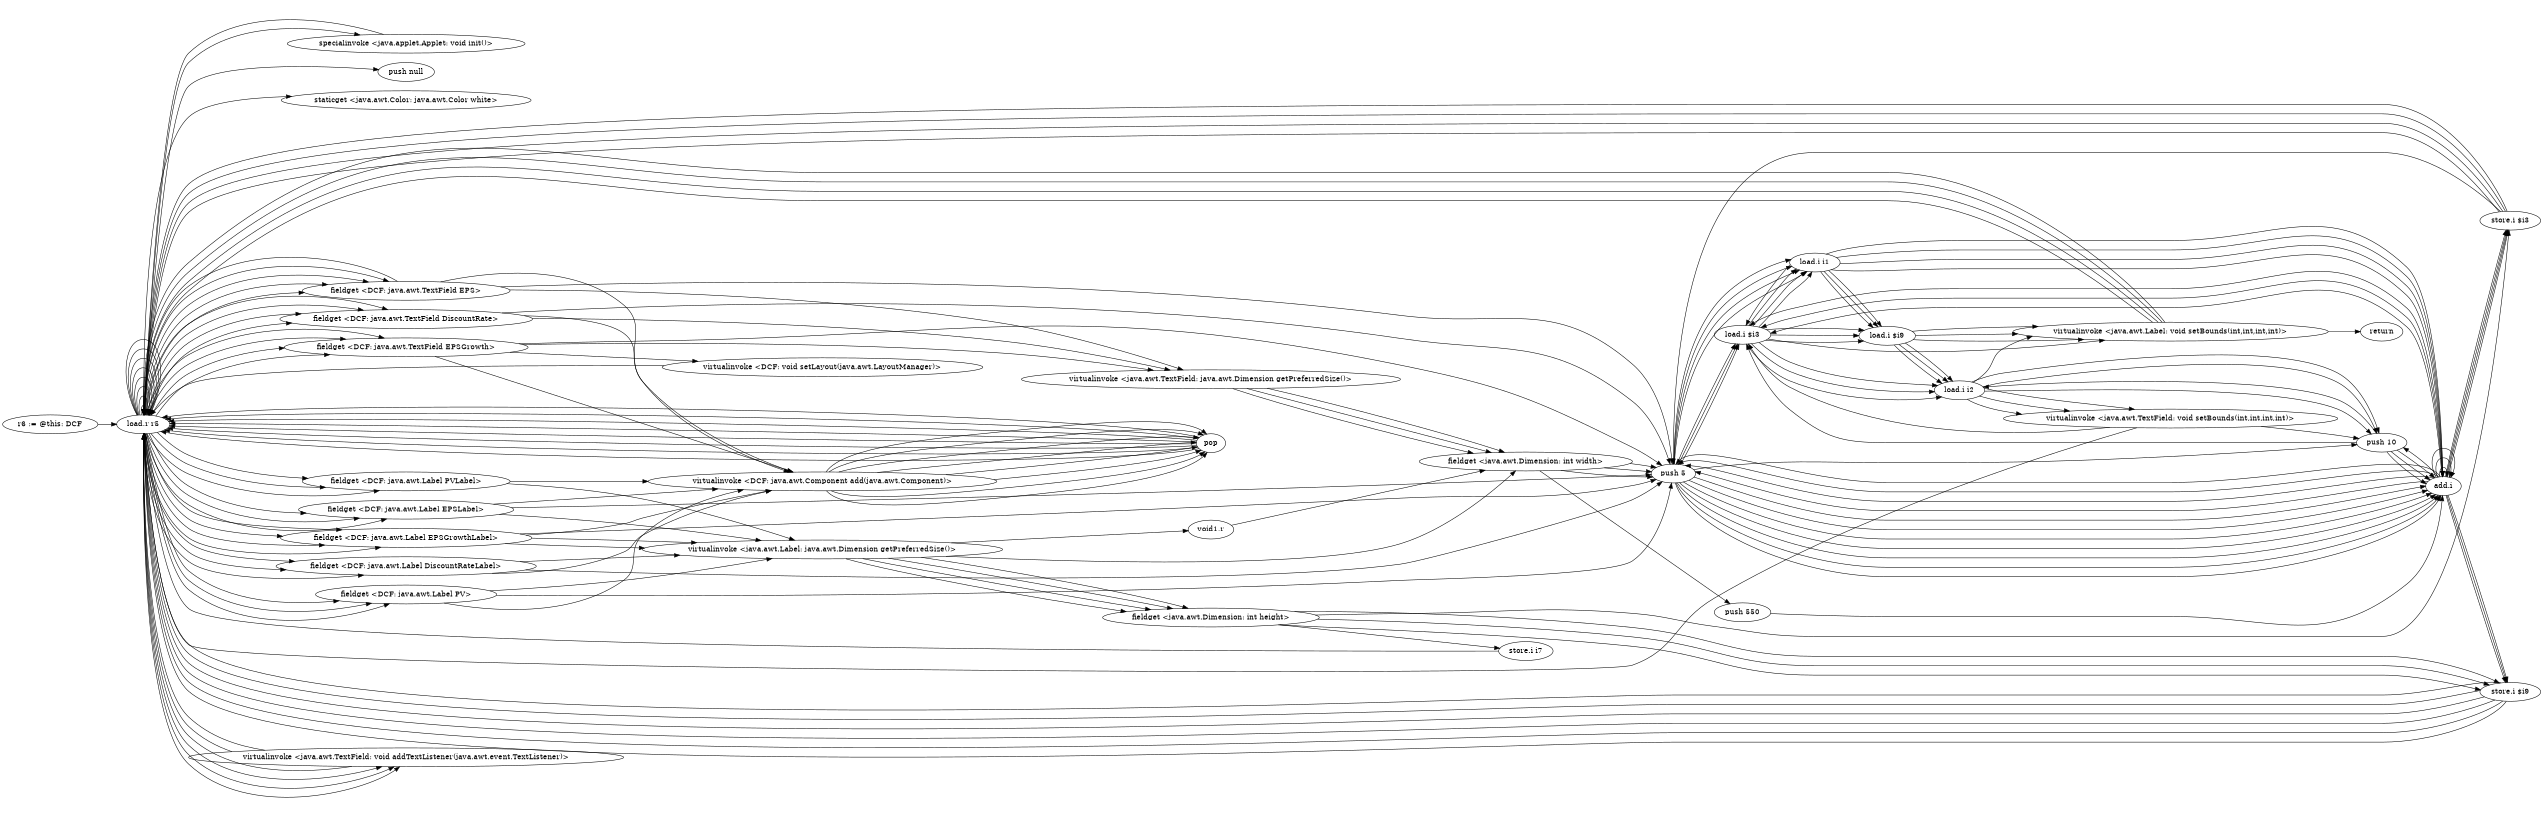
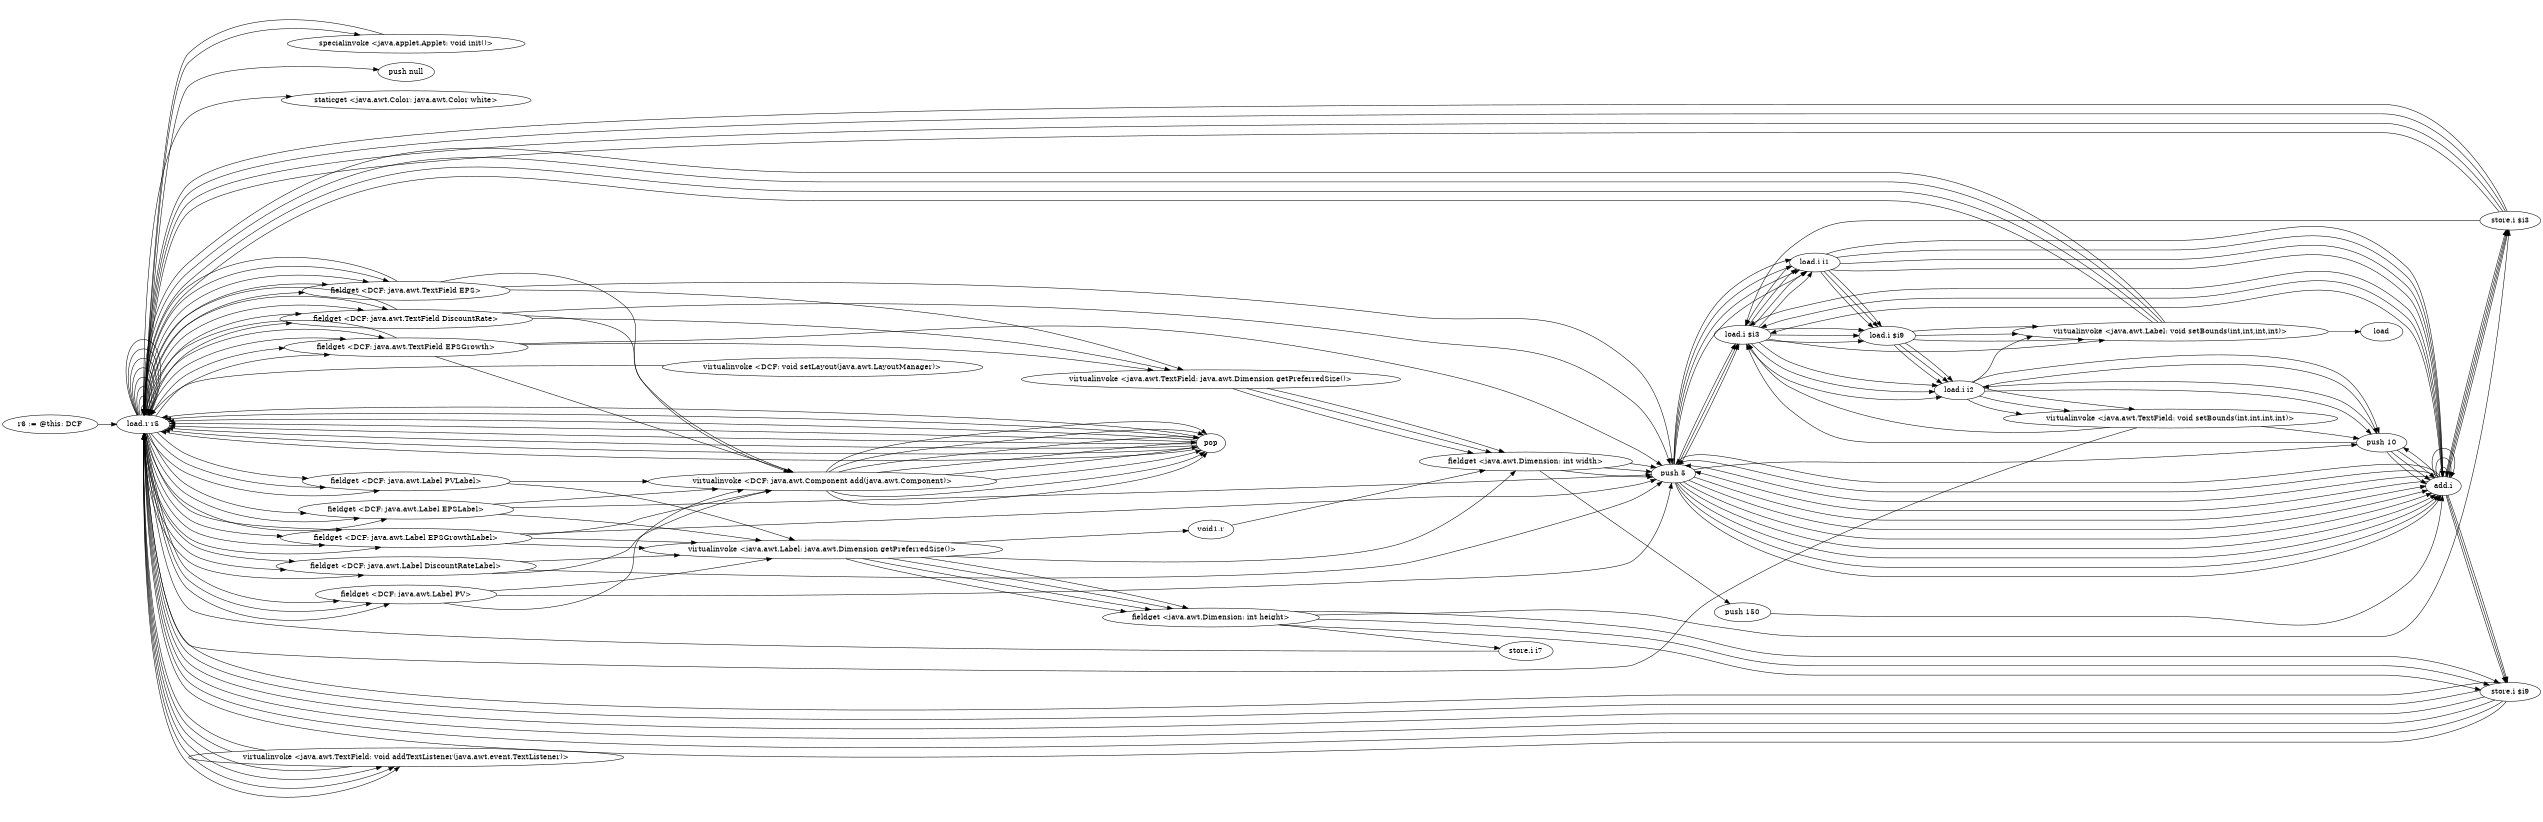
(1981, 153) -> (2089, 221)
none -> (287, 288)
(2382, 332) -> (2382, 332)
(601, 357) -> (252, 324)
(1743, 612) -> (1743, 612)
